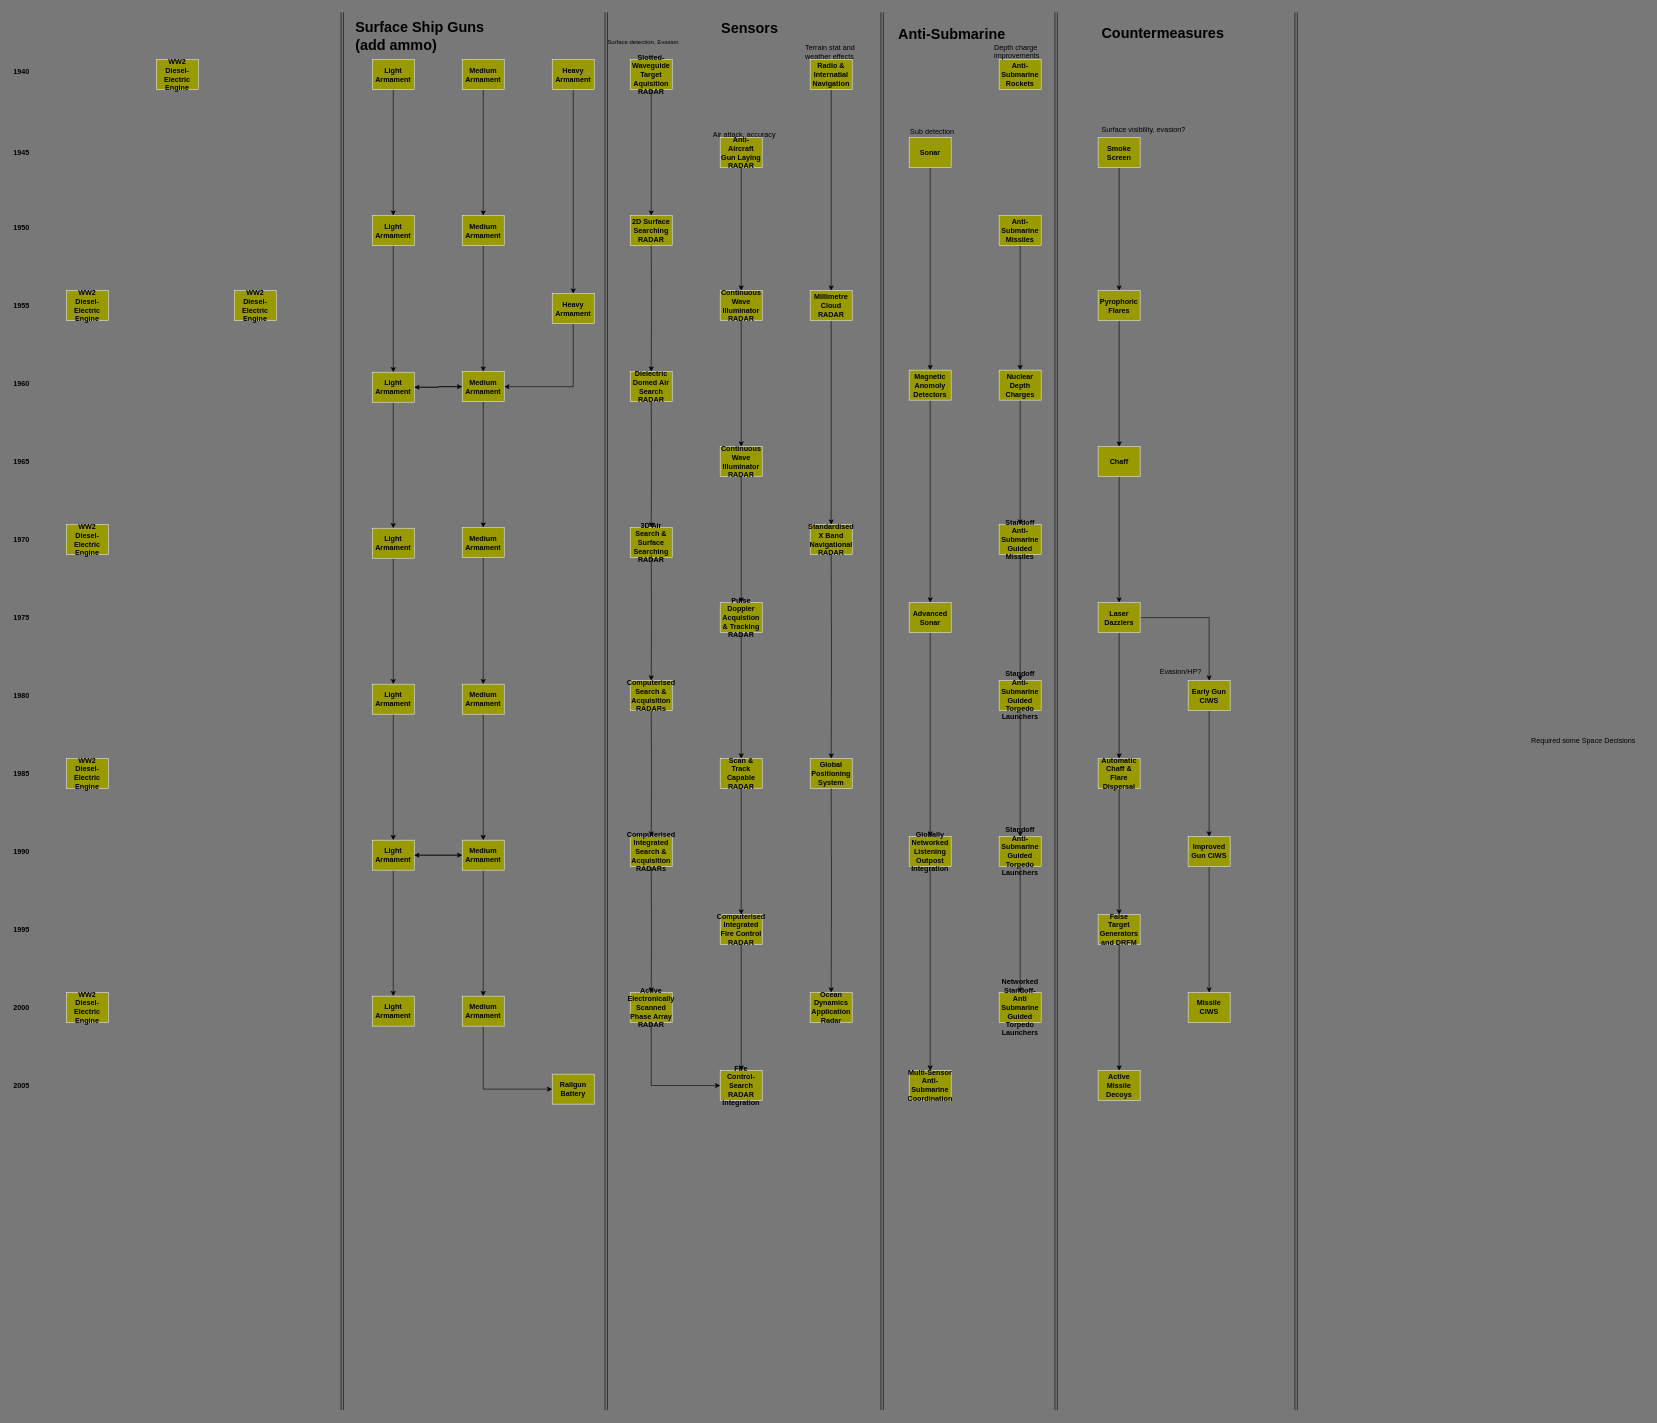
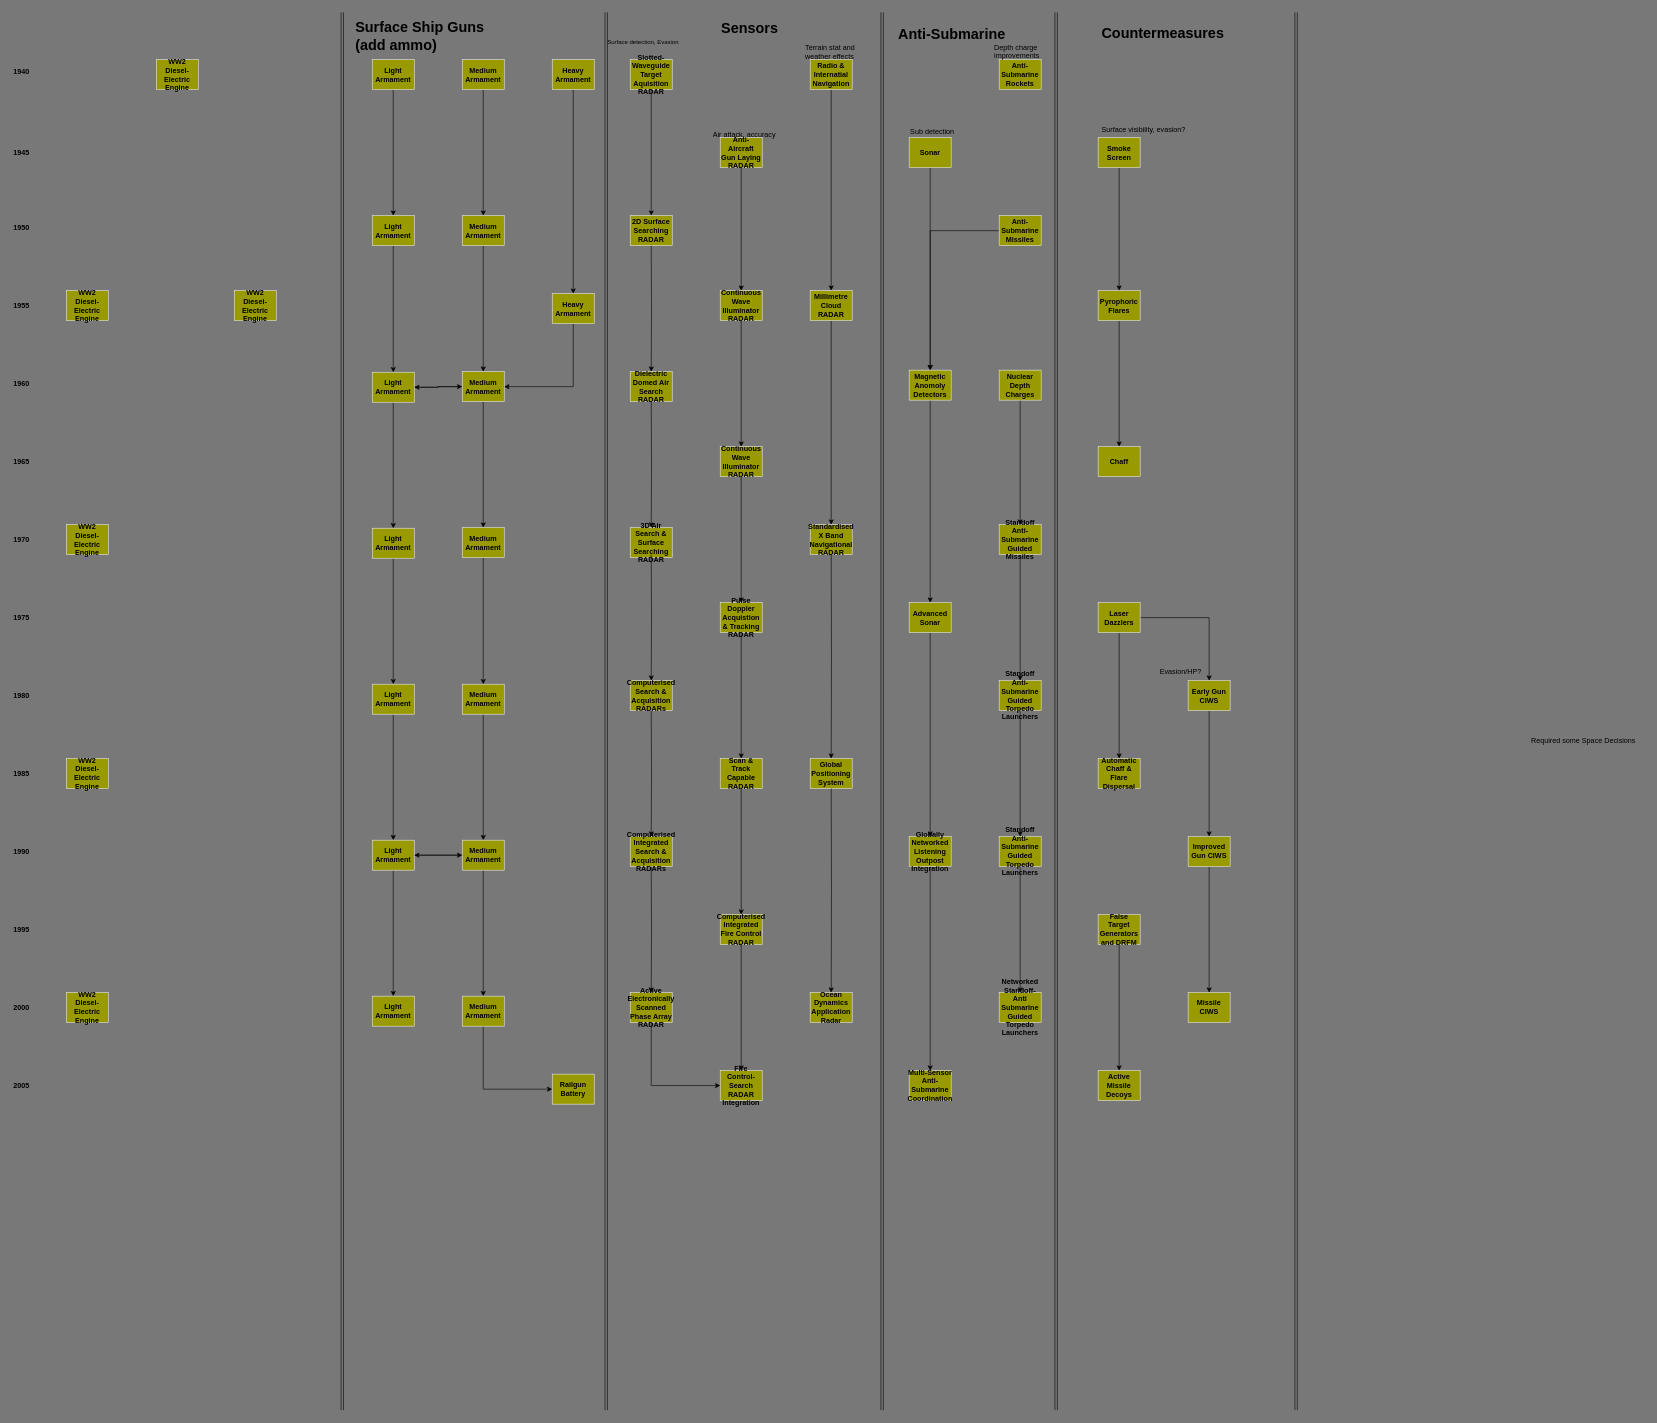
(1020, 364) -> (966, 231)
(1119, 597) -> none
(1119, 909) -> none
